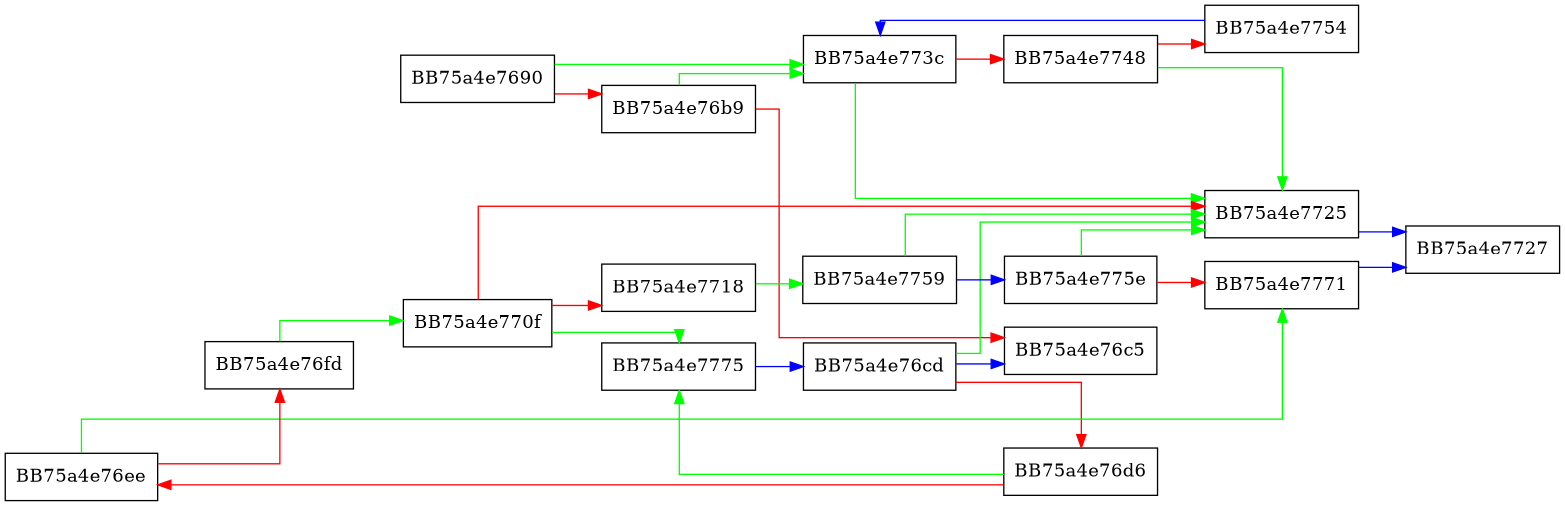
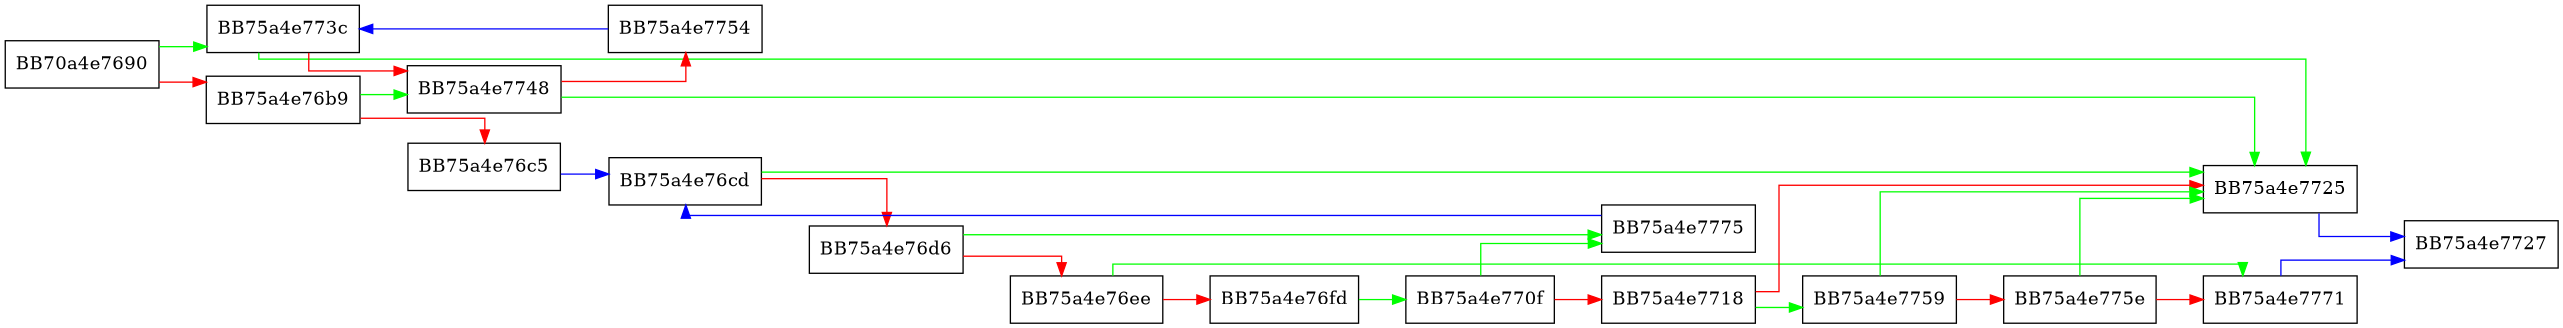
(729, 74) -> (377, 95)
(478, 79) -> (82, 64)
(788, 206) -> (1866, 185)
(971, 280) -> (1973, 300)
(974, 364) -> (578, 174)
